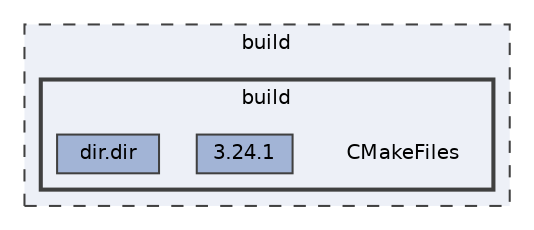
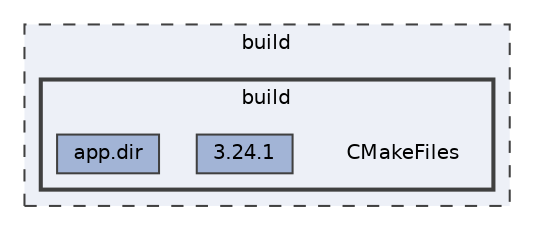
(108, 154) -> (108, 154)
